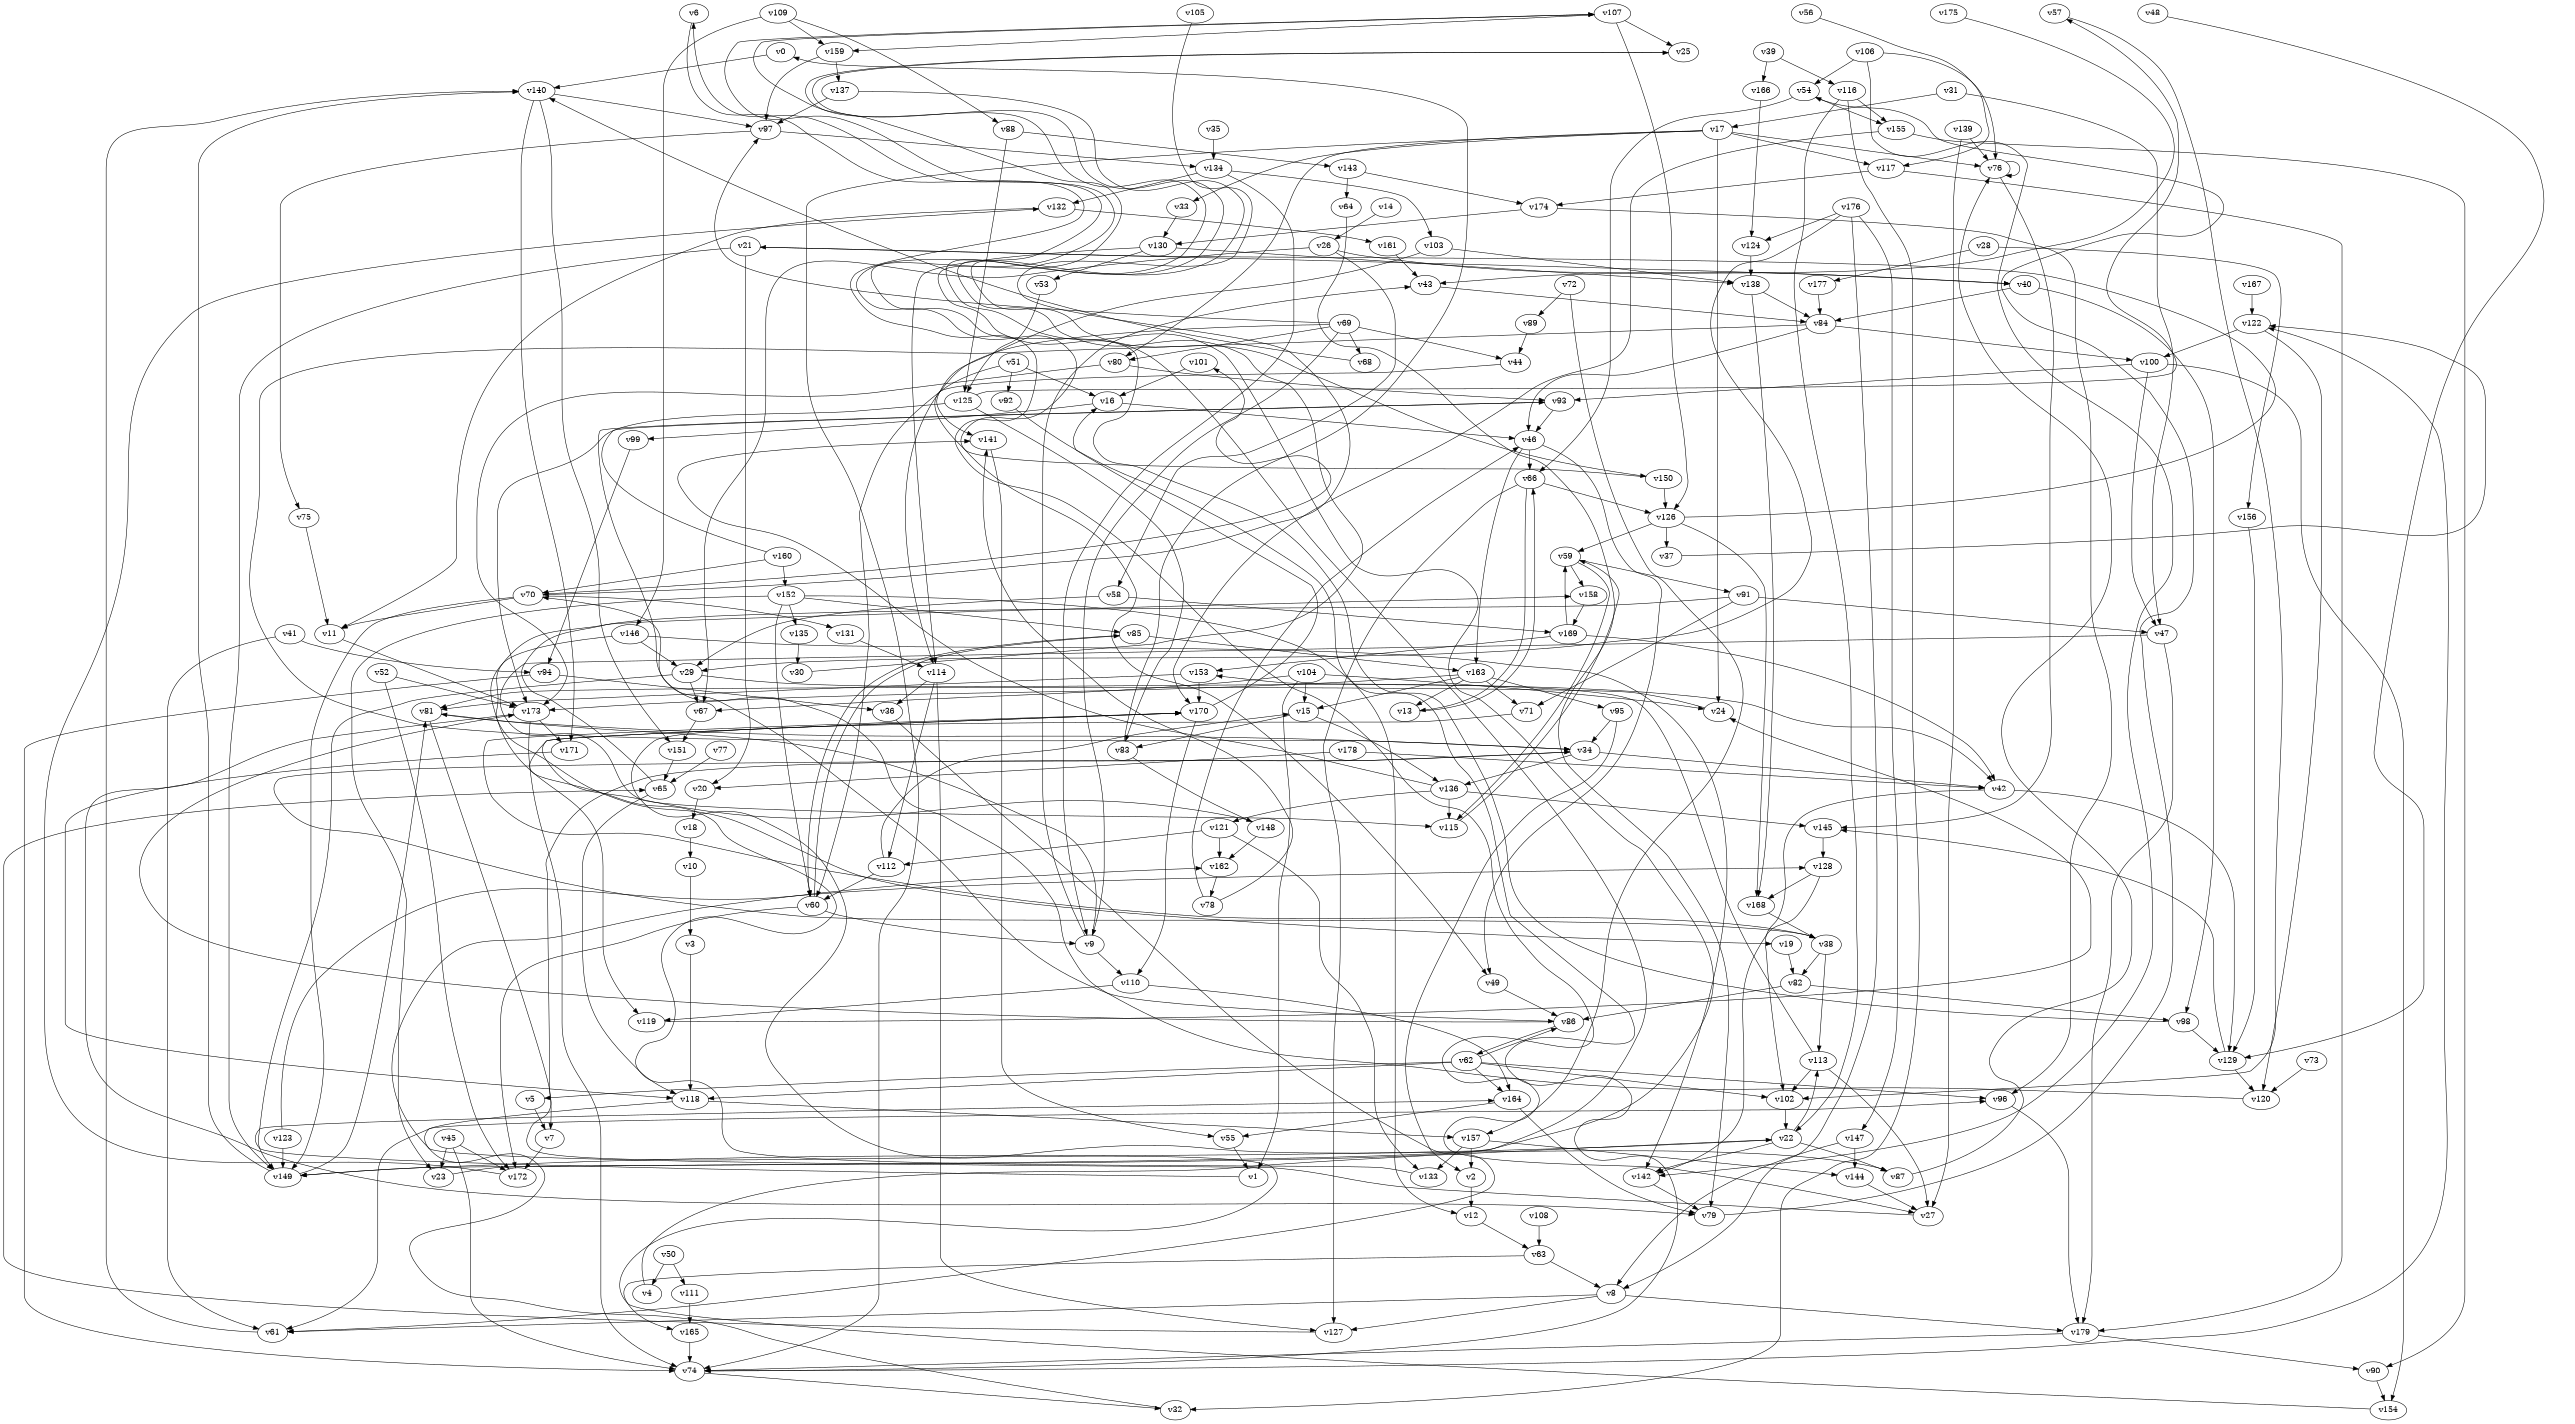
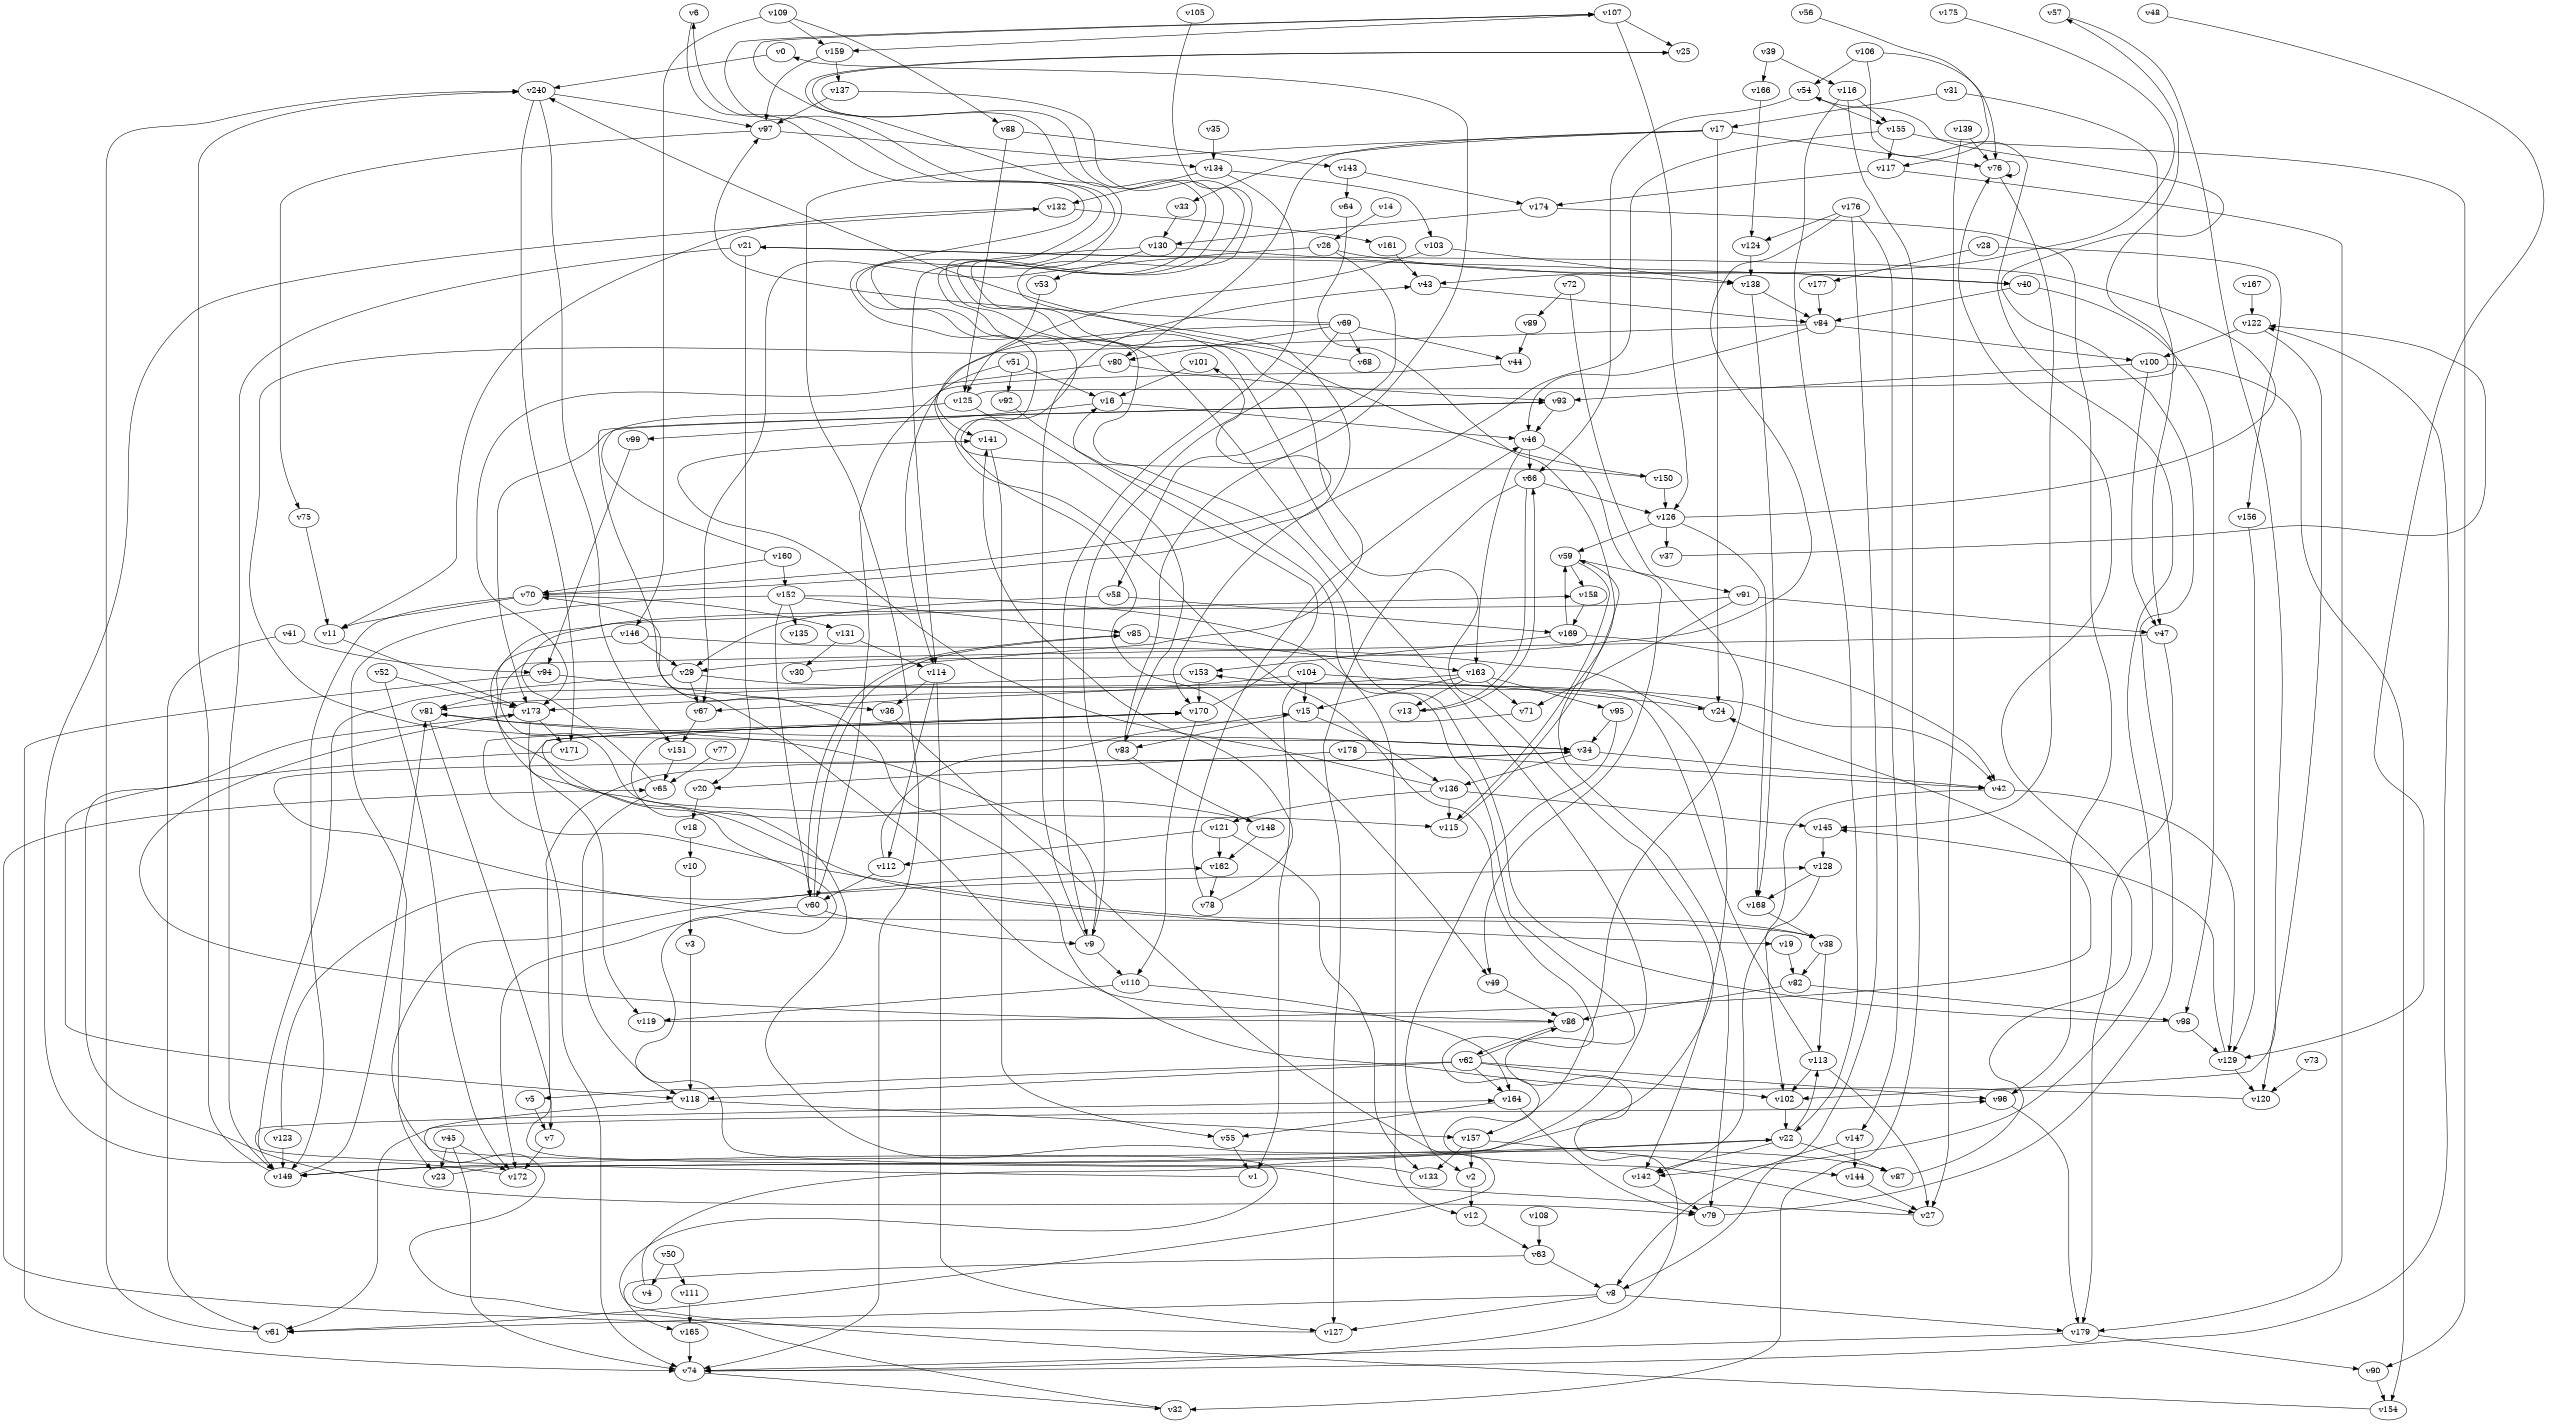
(537, 91) -> (537, 91)
(1798, 148) -> (1892, 147)
(798, 651) -> (823, 652)
